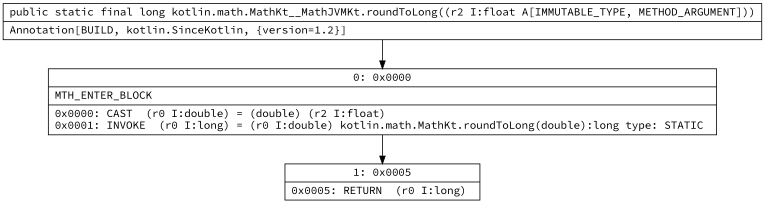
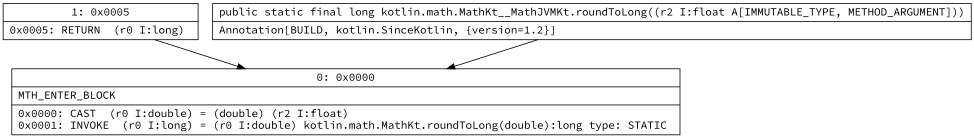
(382, 145) -> (196, 53)
